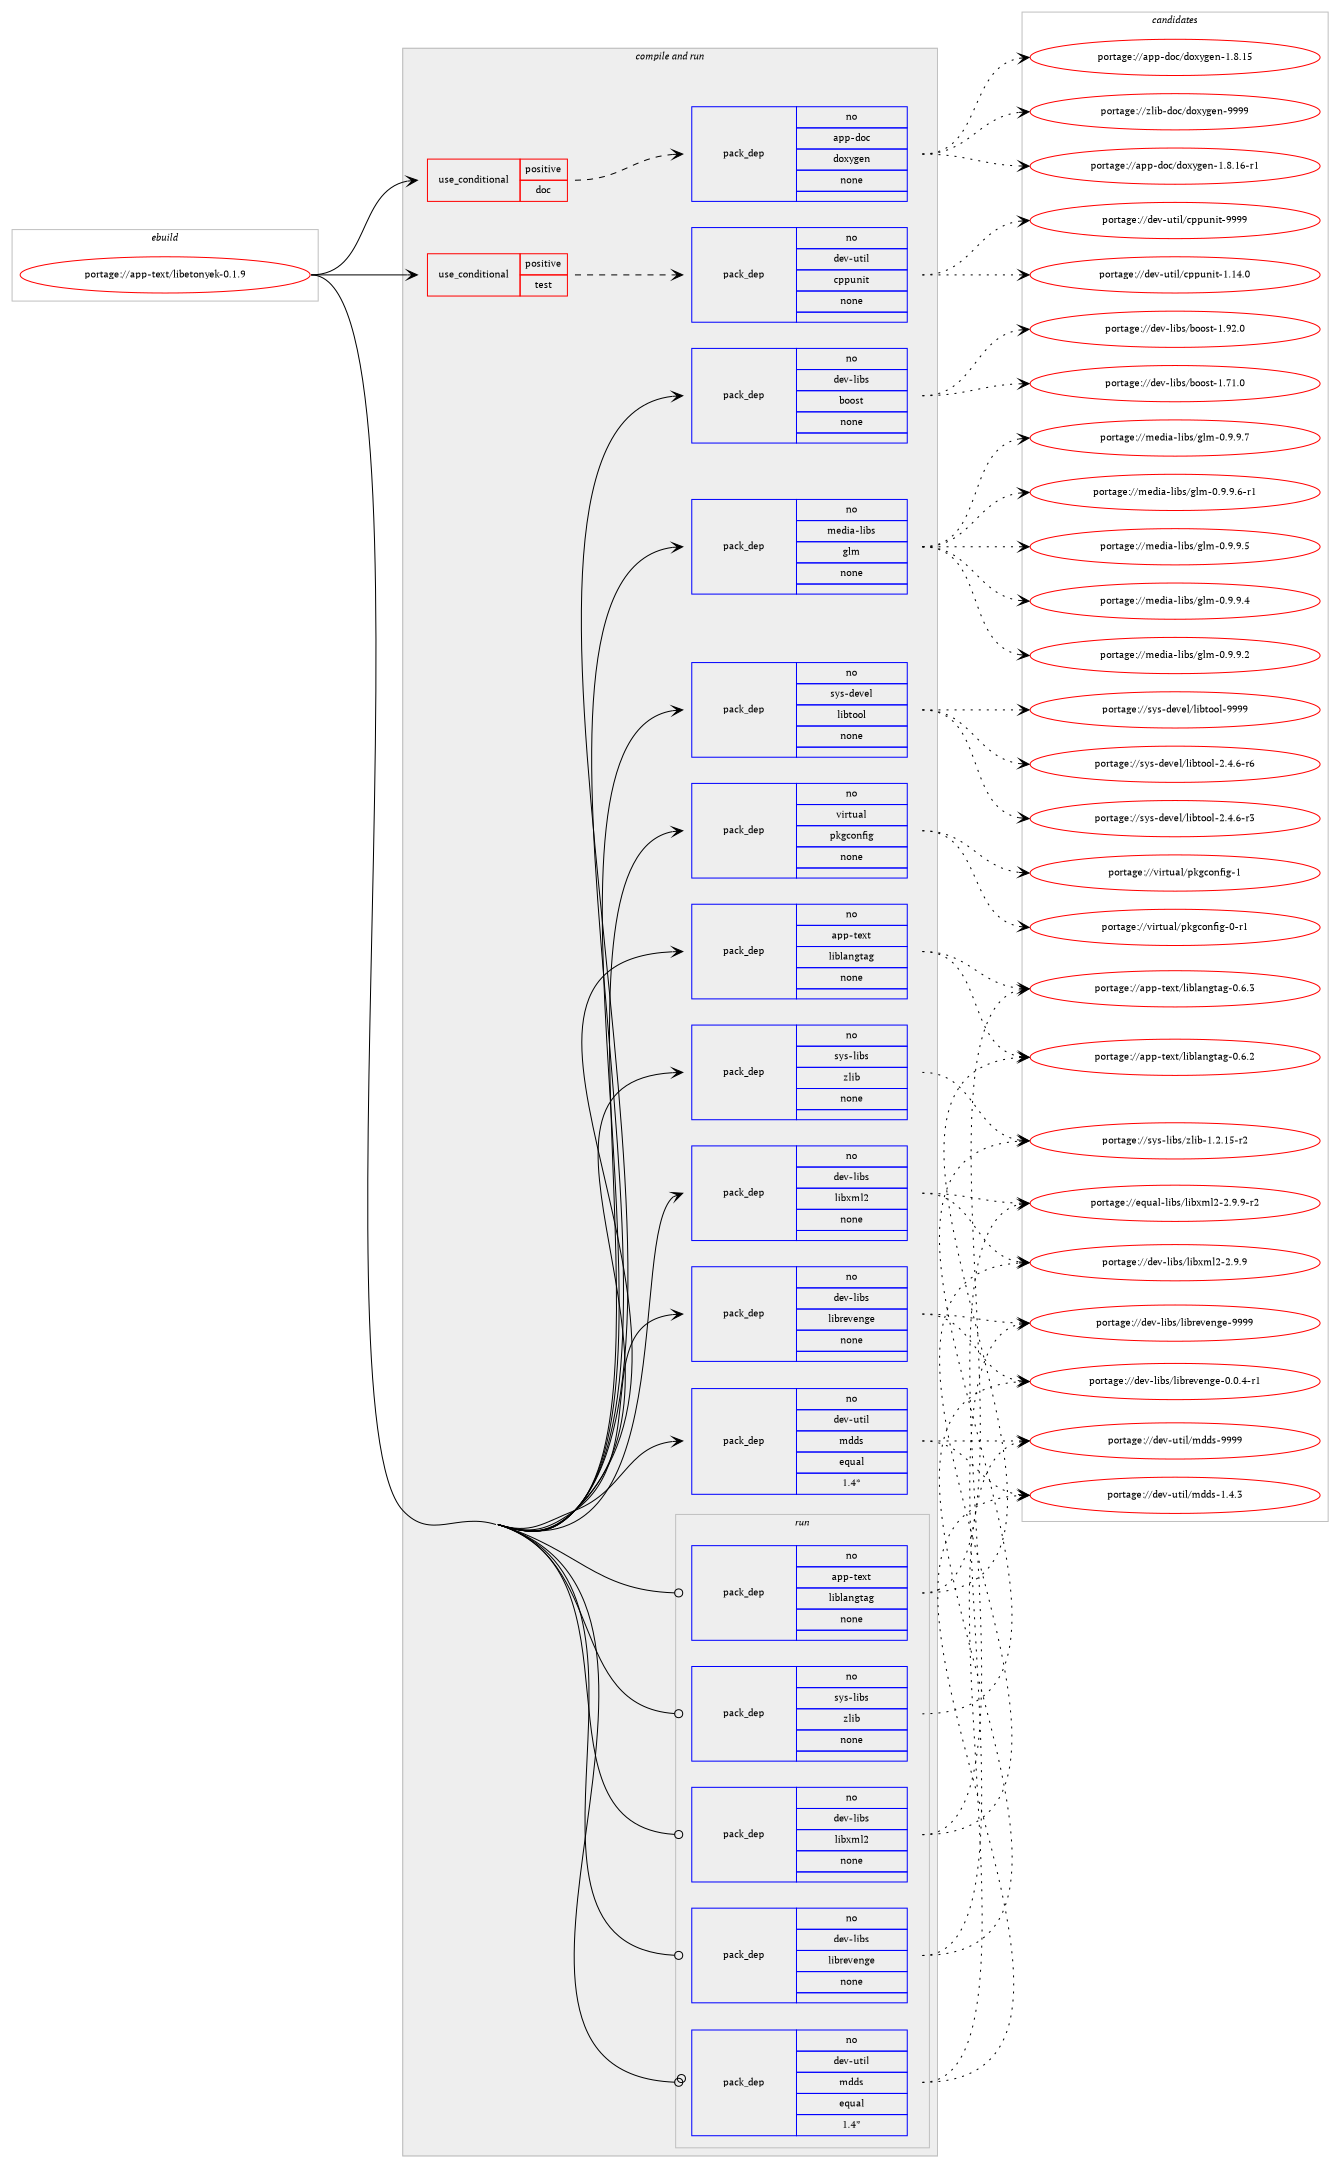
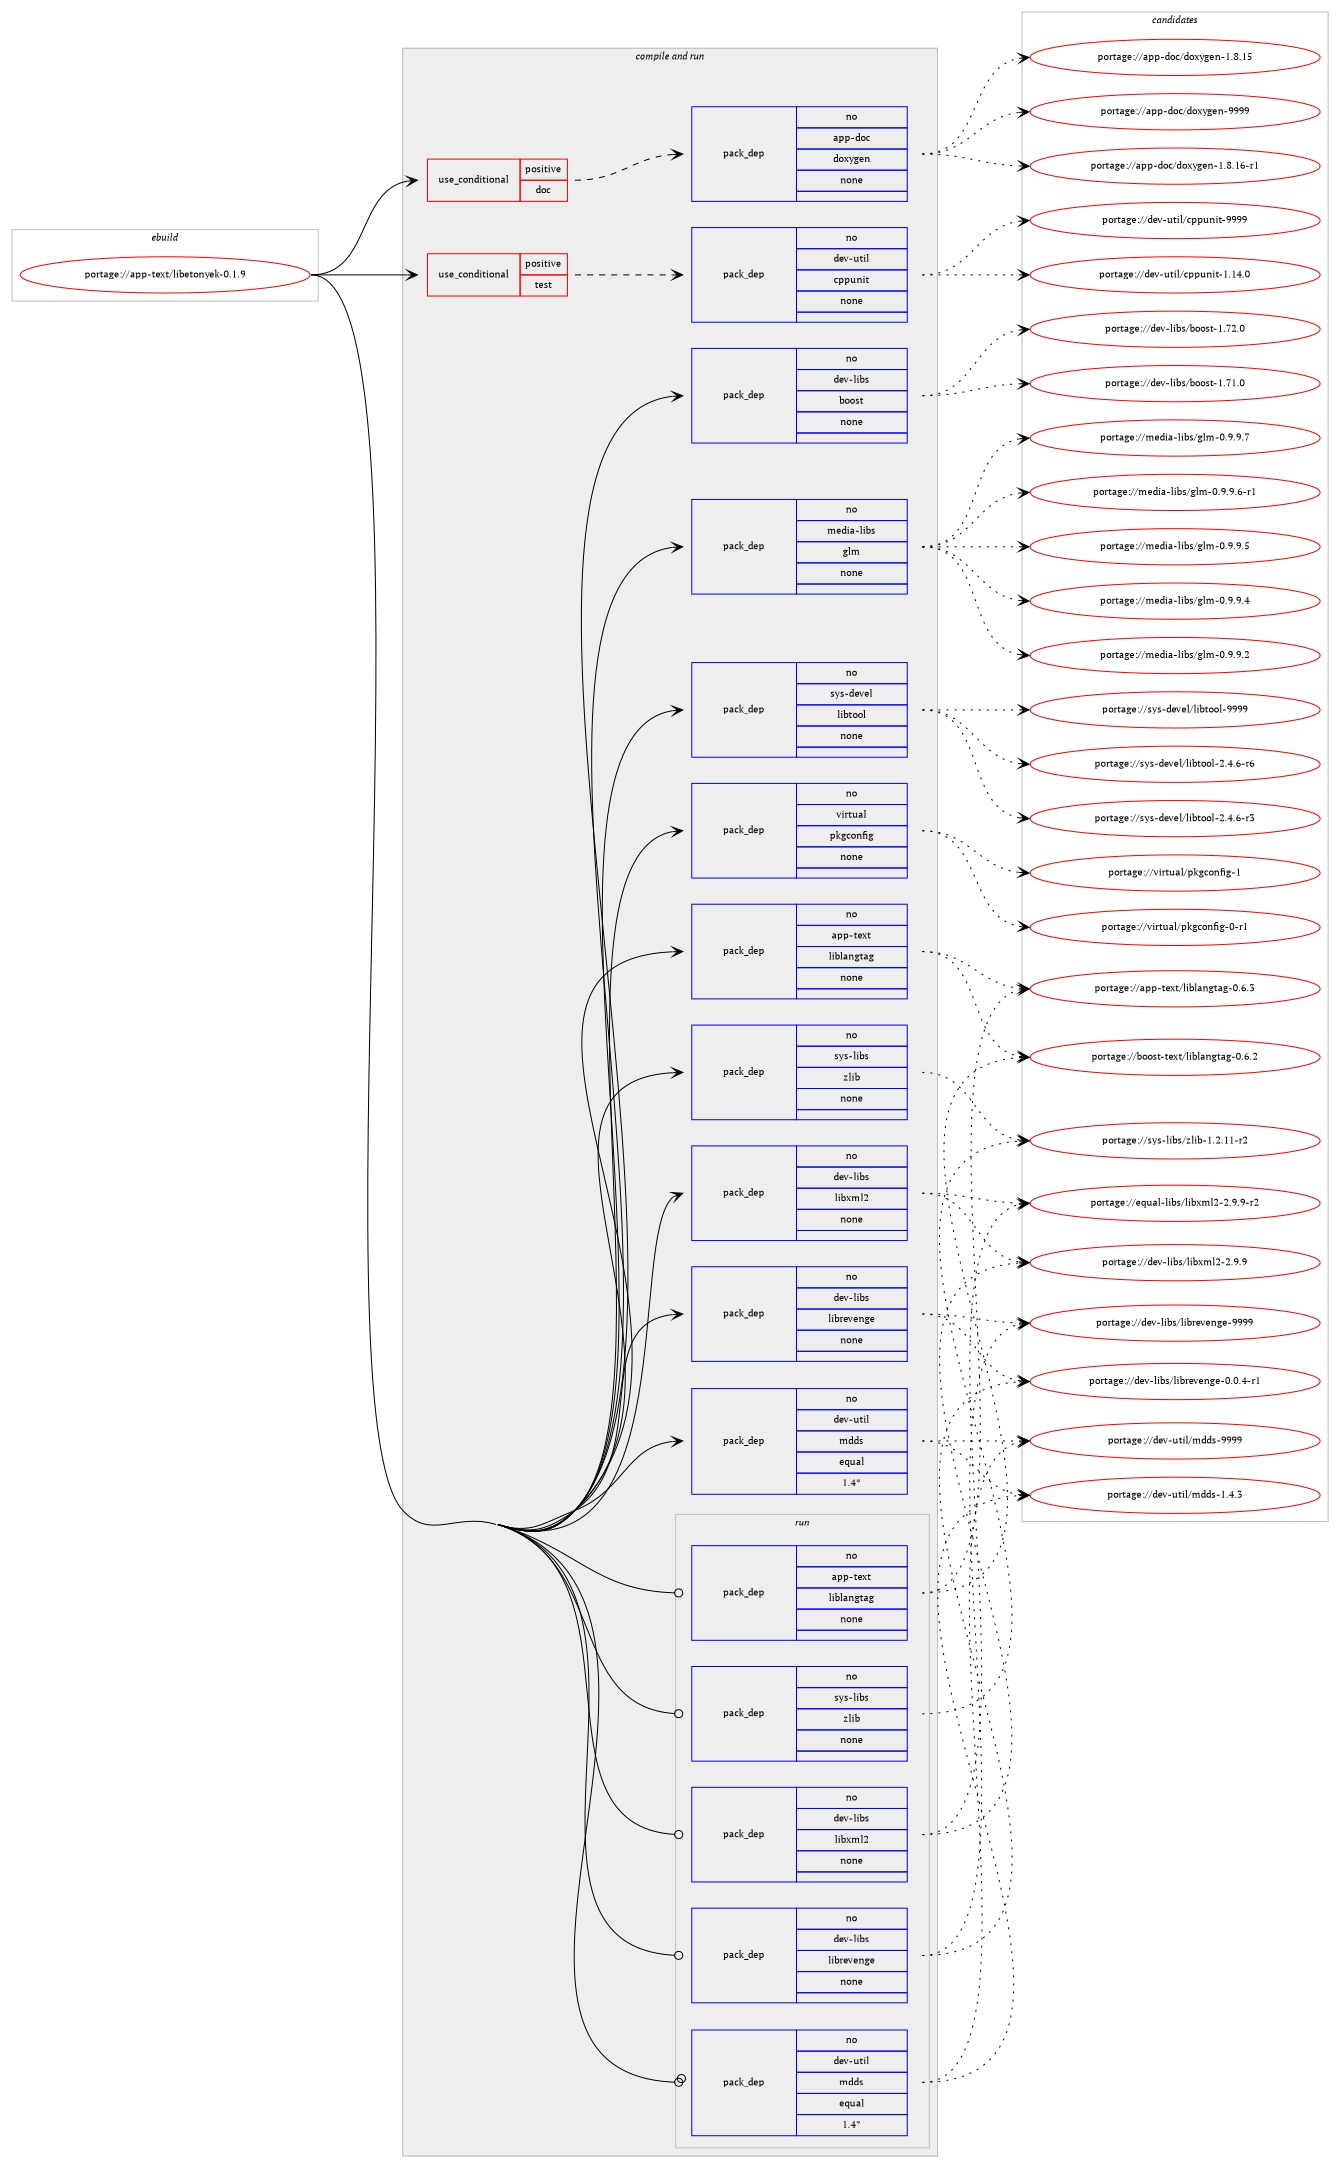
(1175, 112) -> (1175, 112)
(1175, 329) -> (1175, 329)
(1175, 1057) -> (1175, 1057)
(1175, 1141) -> (1175, 1141)
